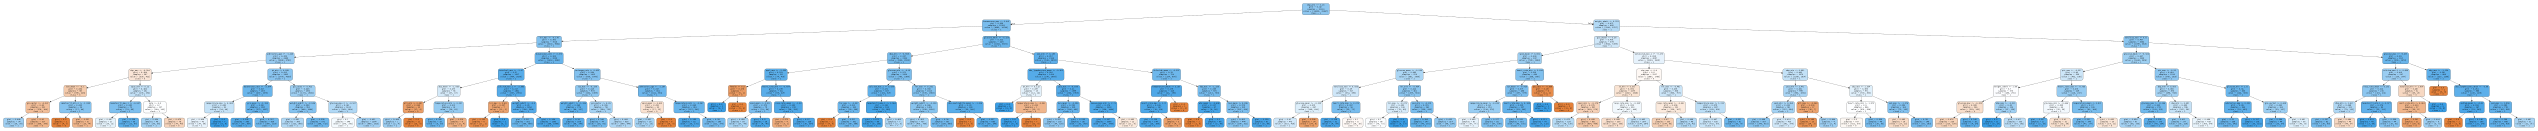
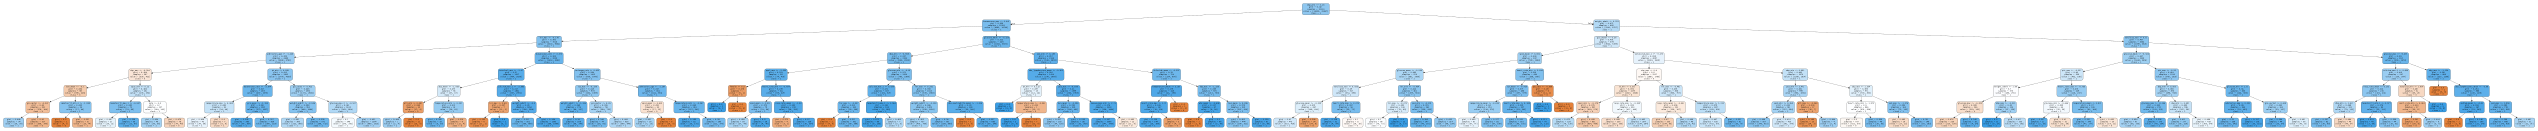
(219, 123) -> (219, 123)
(894, 123) -> (894, 123)
